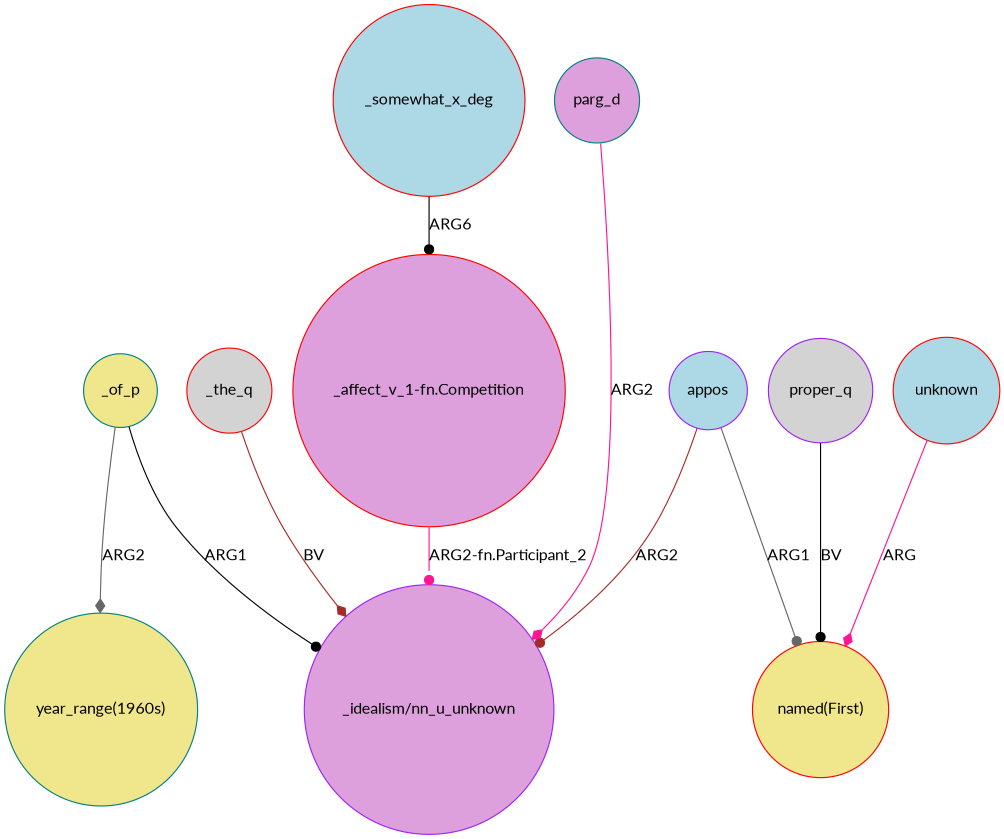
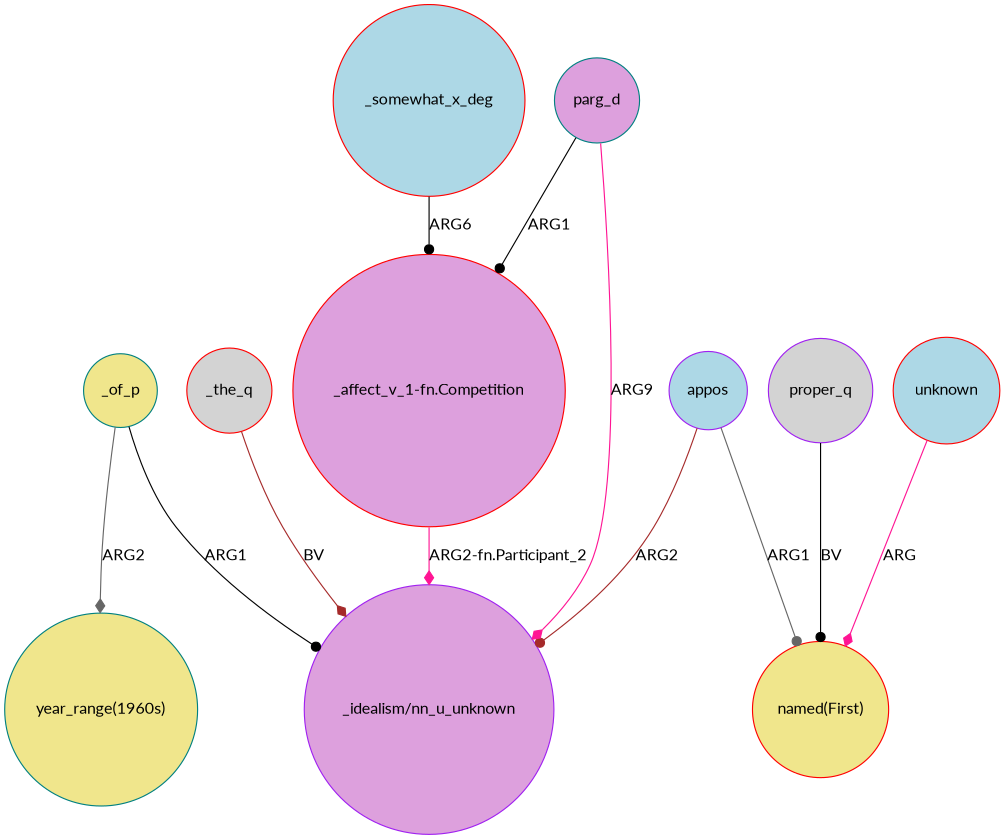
none -> (539, 201)
(632, 391) -> (632, 391)
(429, 549) -> (429, 549)
